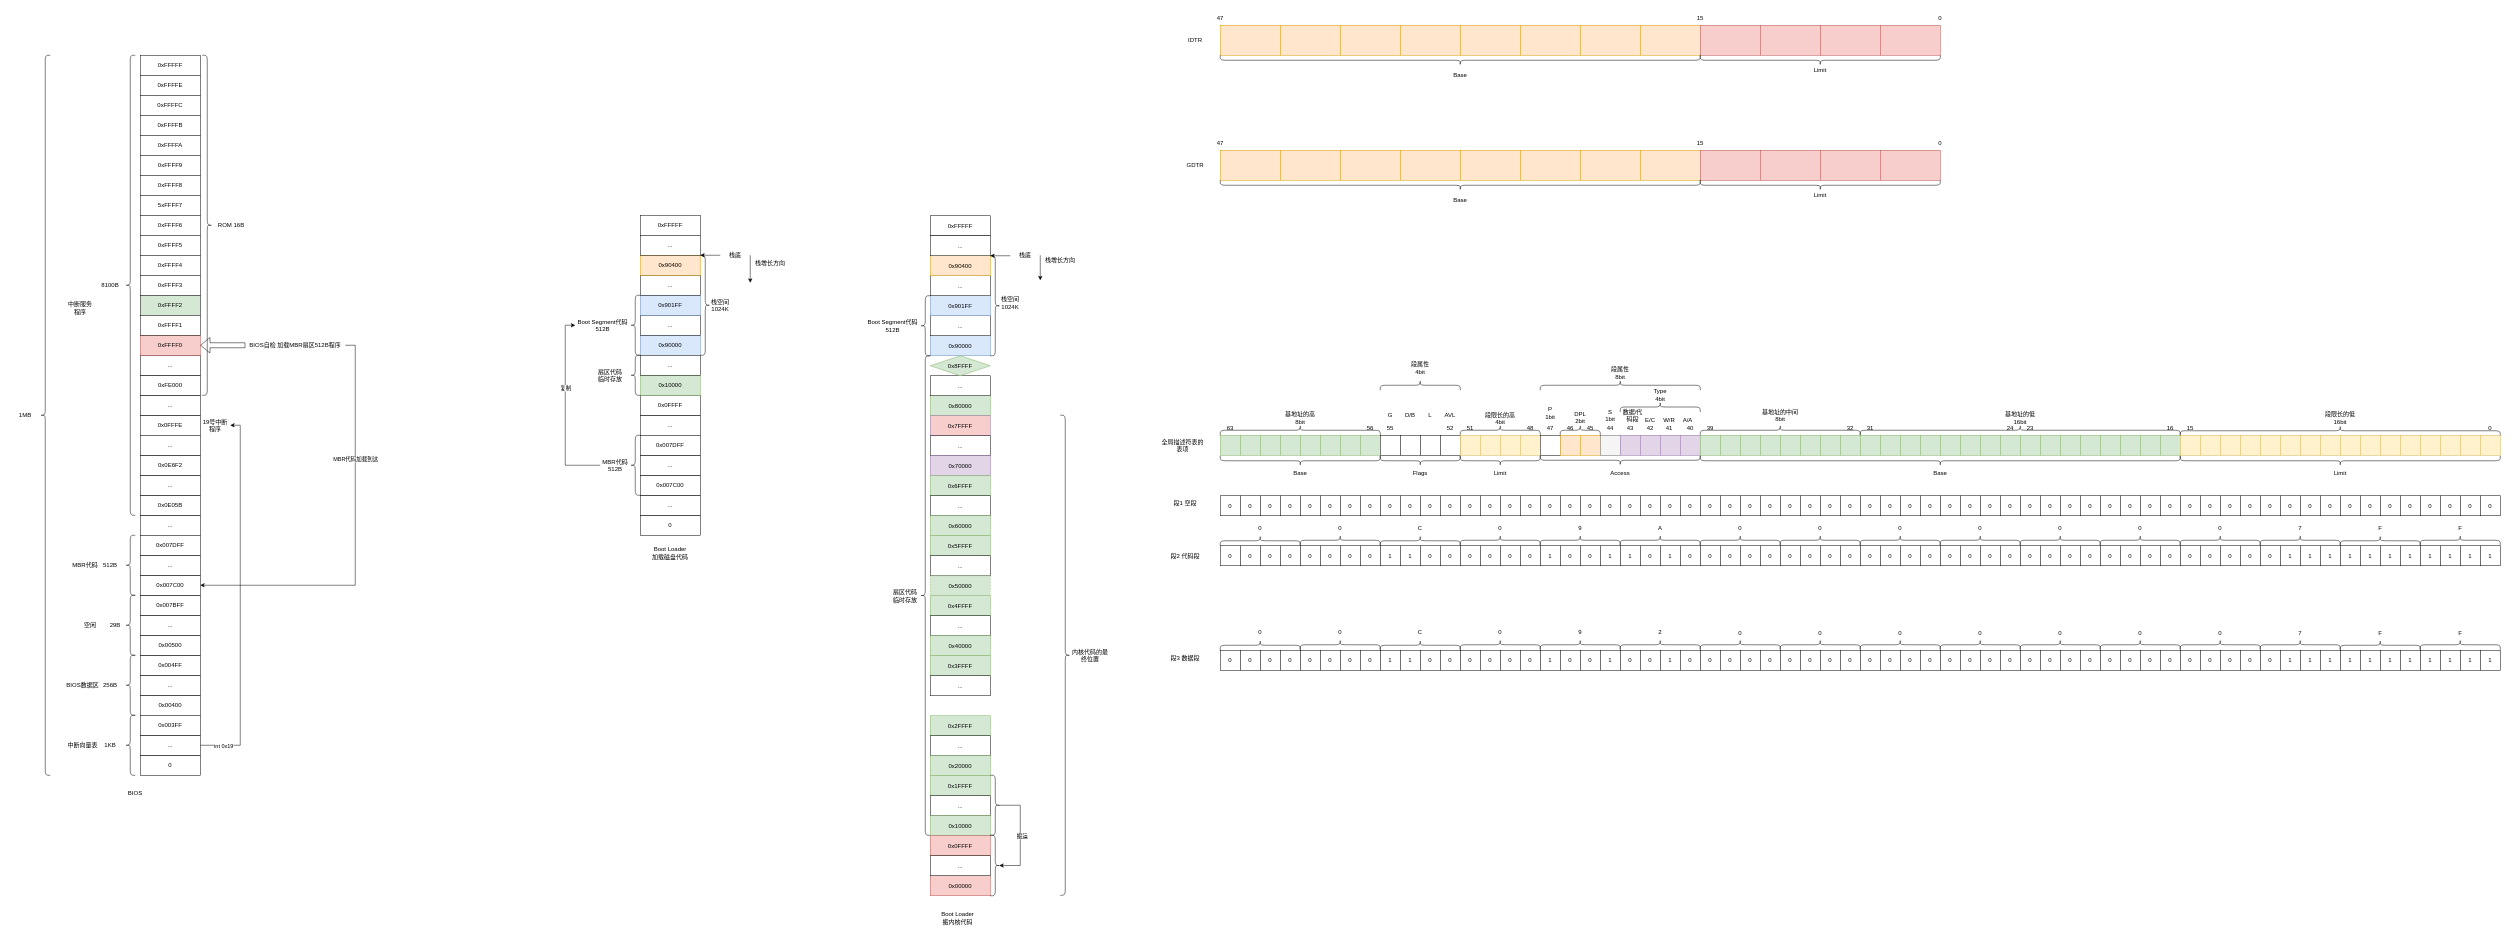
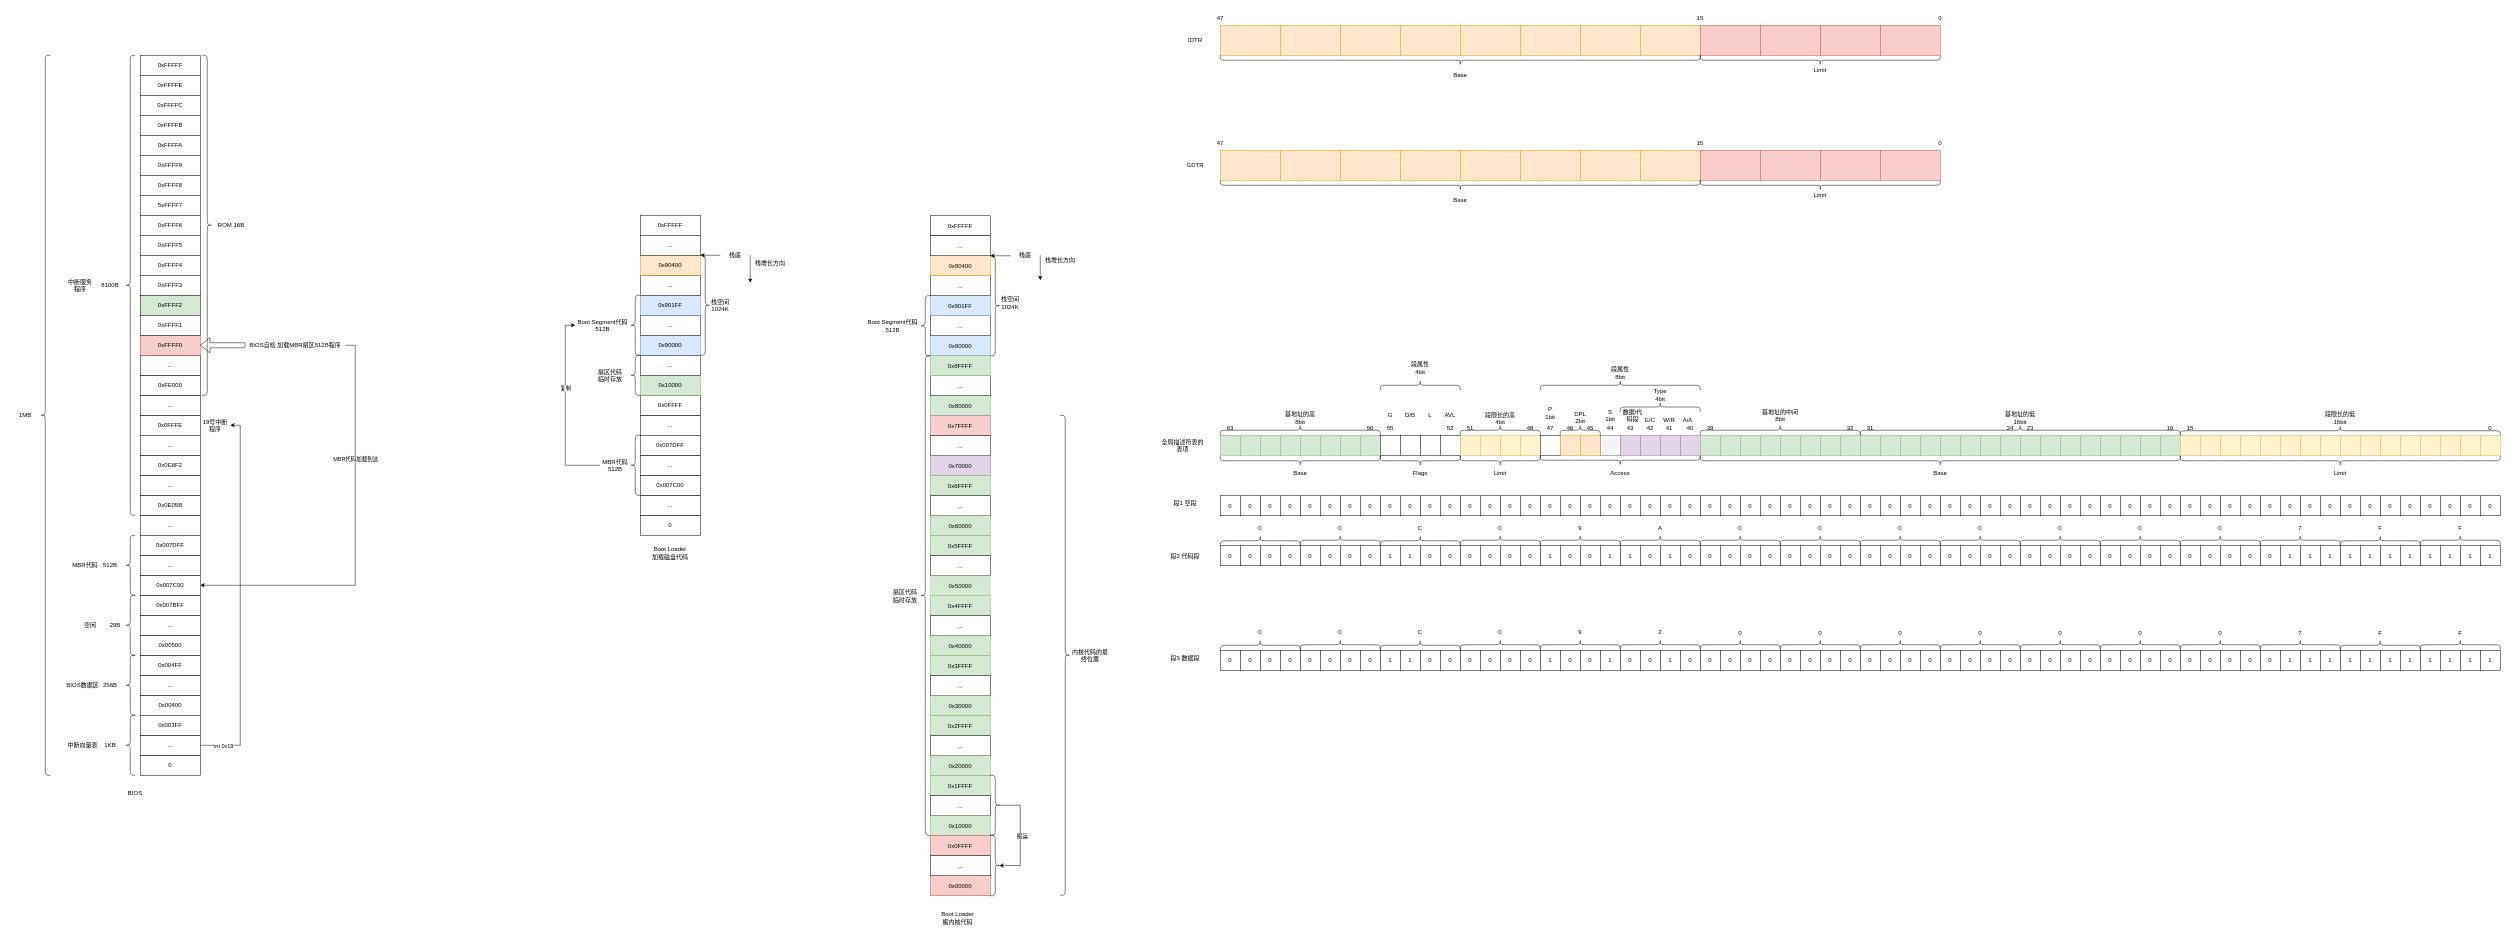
(80, 308) -> (80, 285)
(960, 366) -> (960, 366)
none -> (960, 706)
